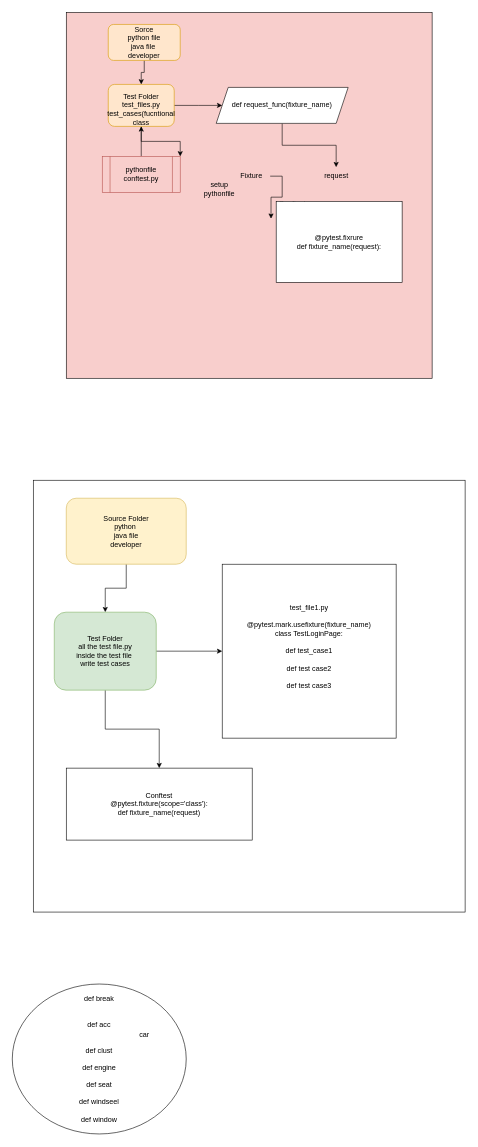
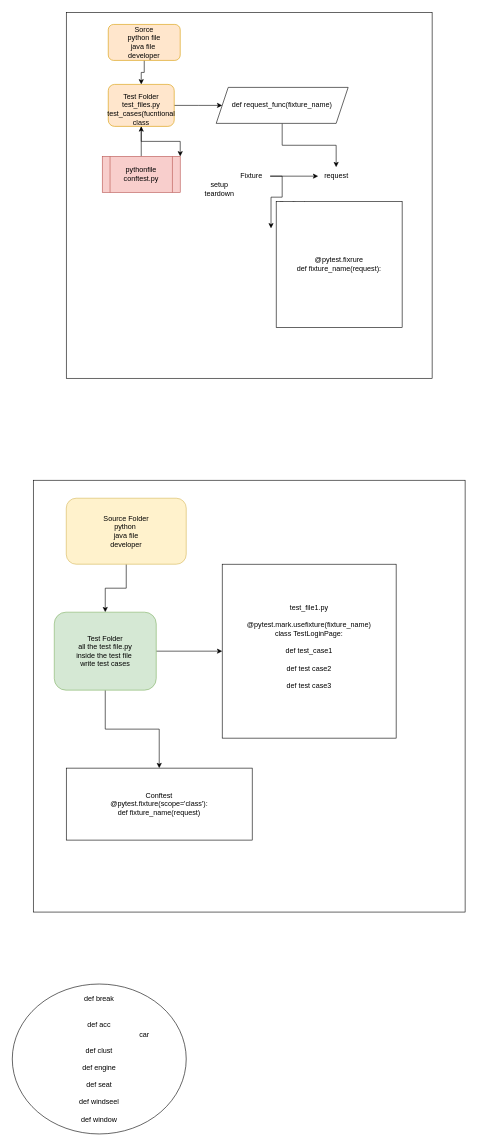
none -> (312, 176)
(220, 189) -> (220, 189)
(249, 195) -> (249, 195)
(339, 242) -> (339, 264)
